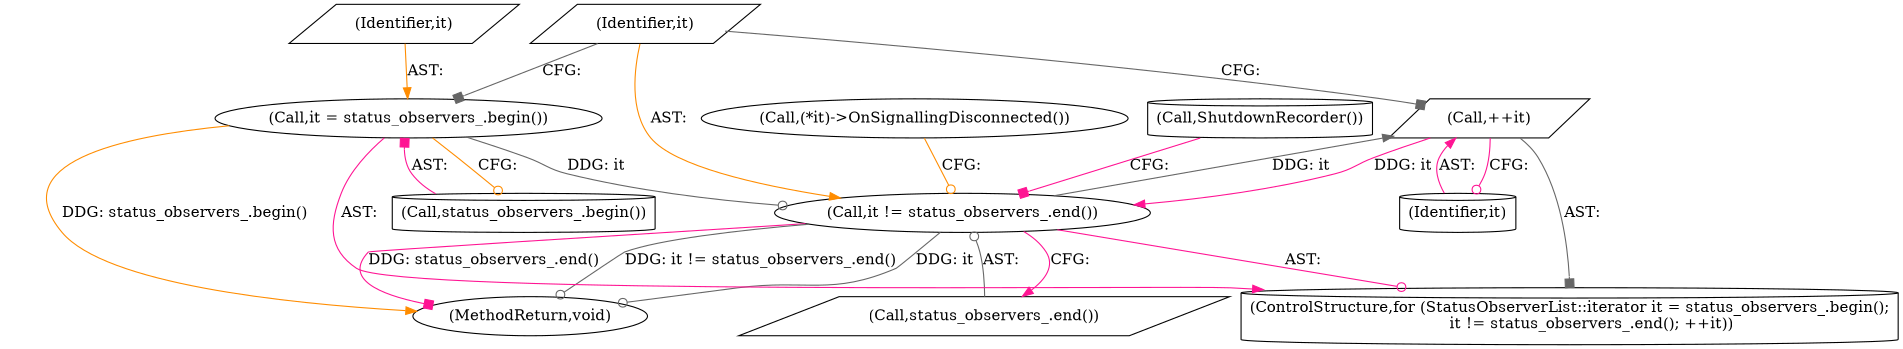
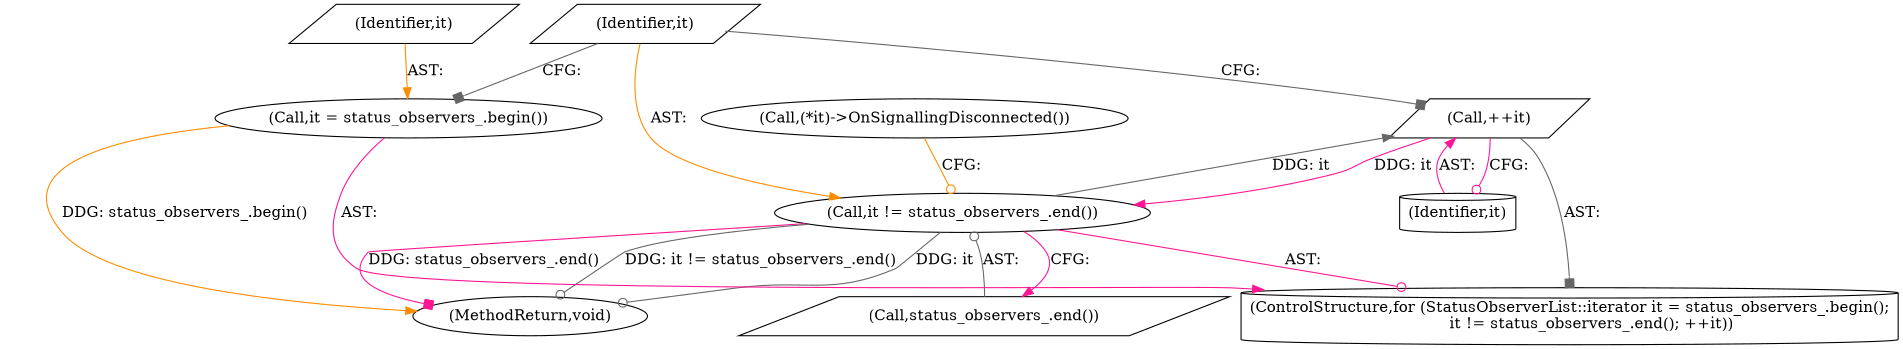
(1260, 118) -> none
(619, 185) -> none
(524, 213) -> none
